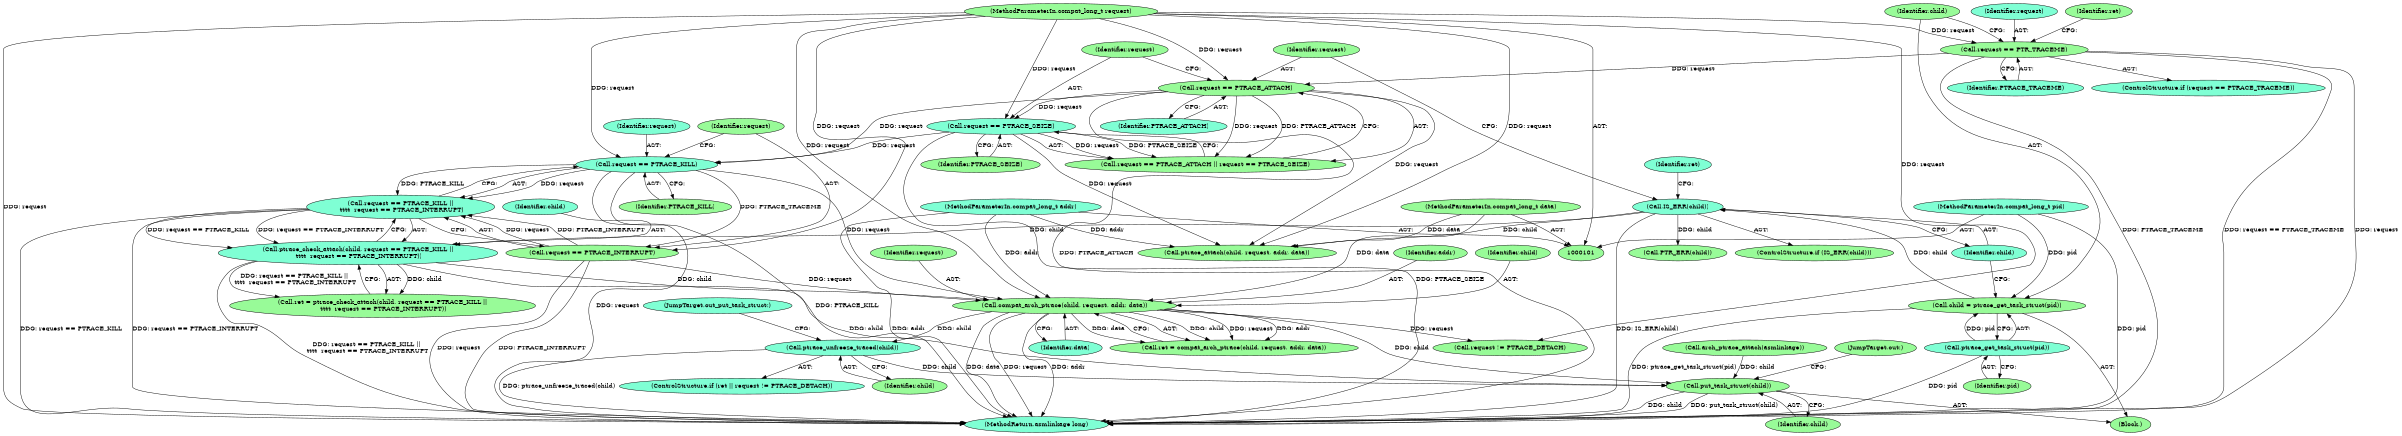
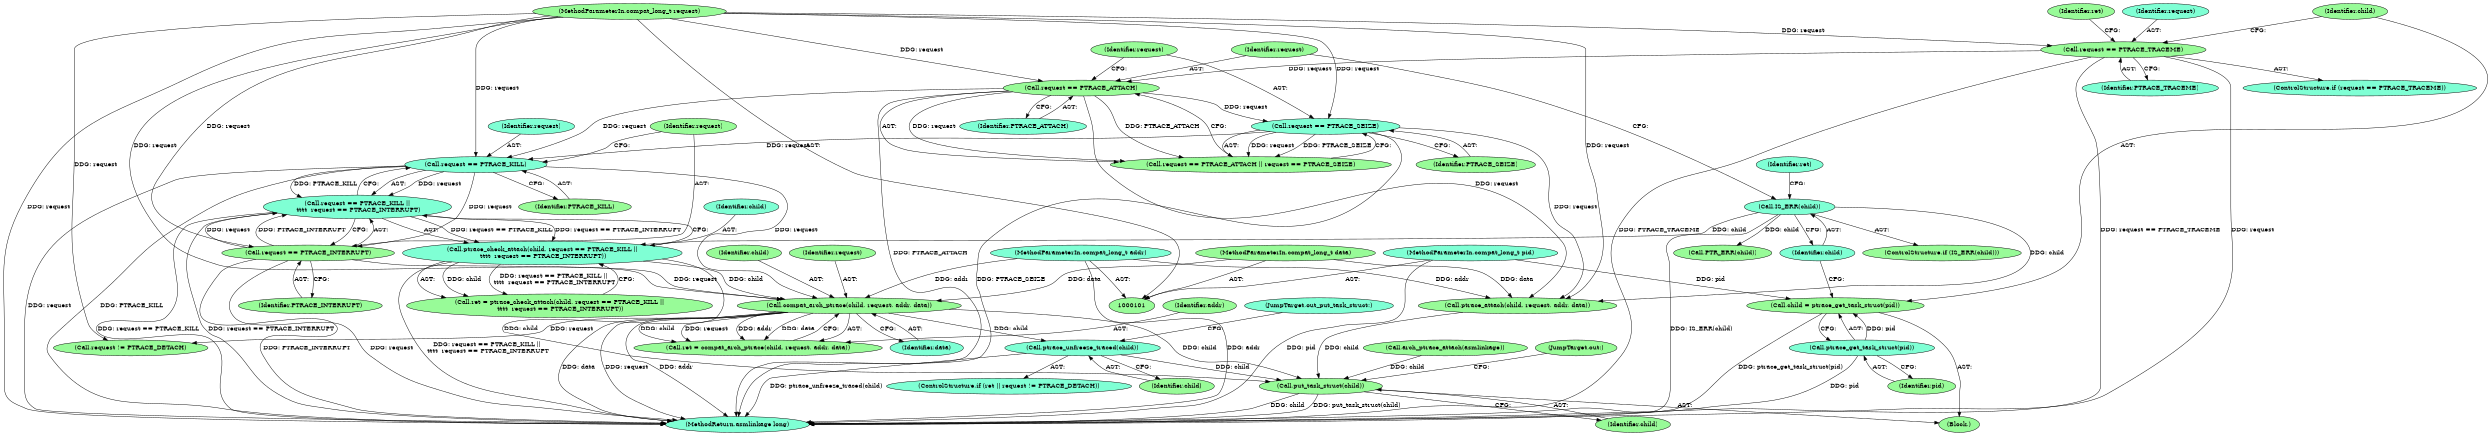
(2014, 50) -> (2123, 50)
(781, 207) -> (490, 207)
(1861, 228) -> none
(1297, 295) -> (1032, 334)
none -> (310, 306)
none -> (1367, 327)
